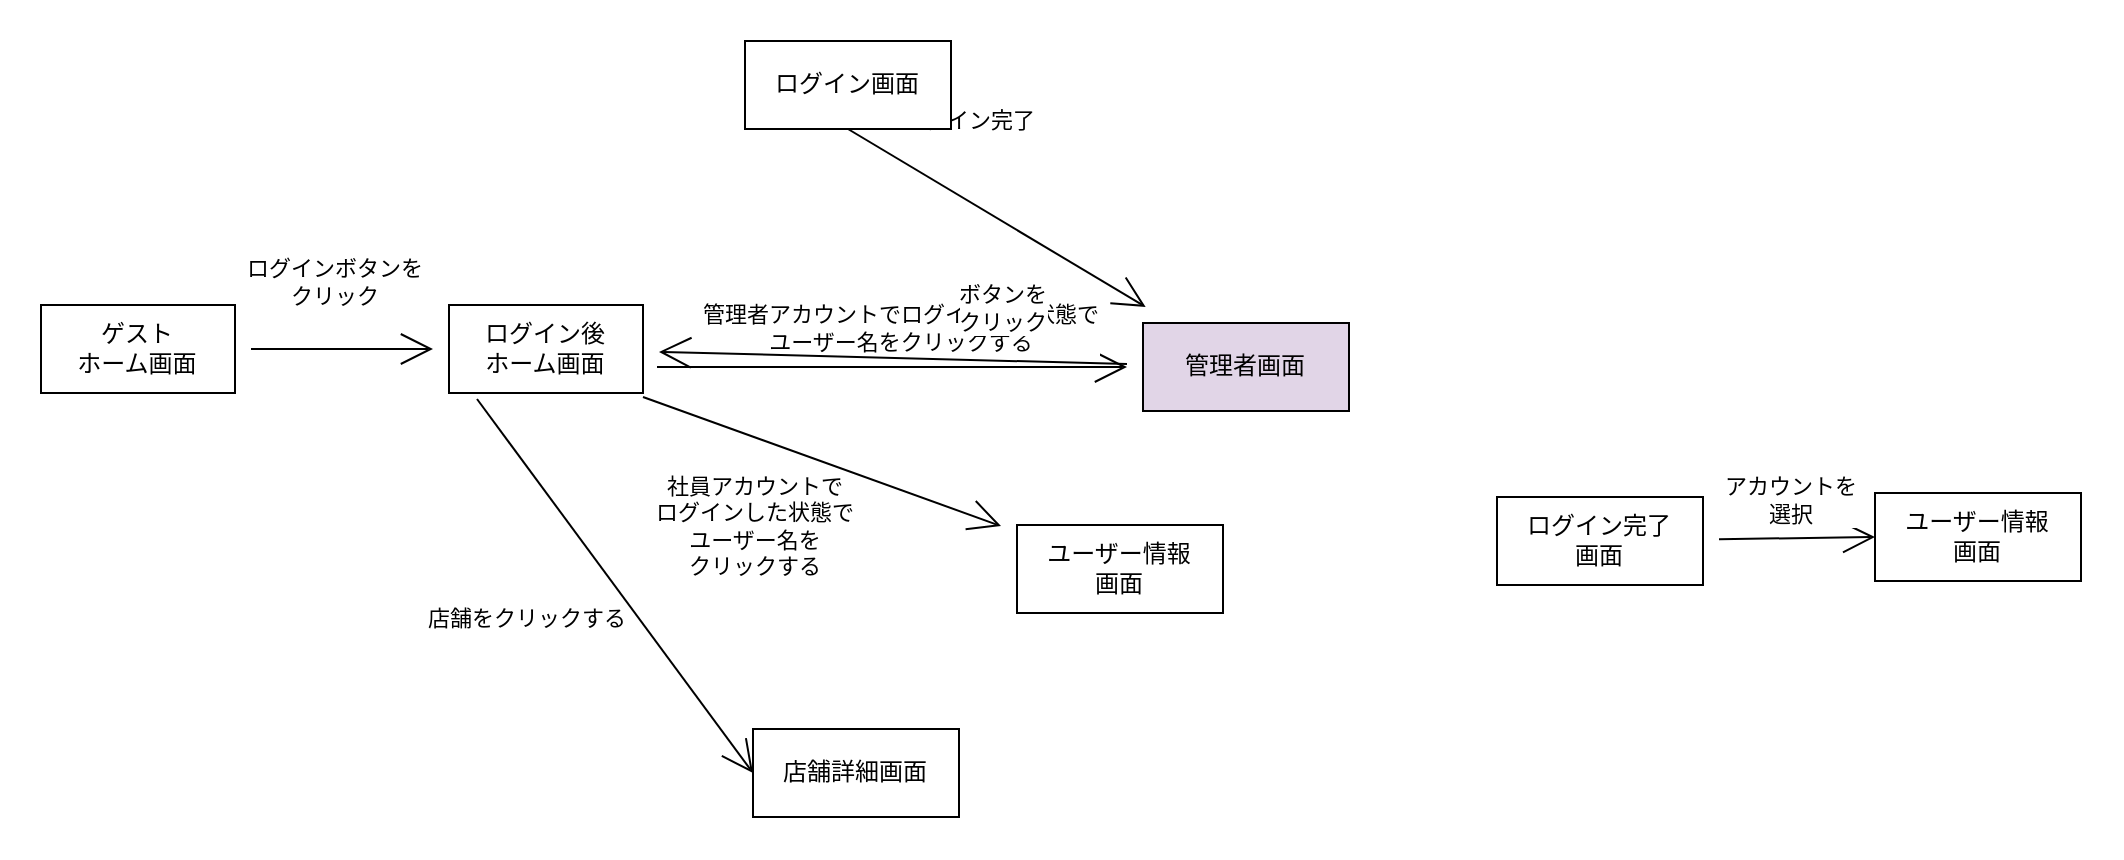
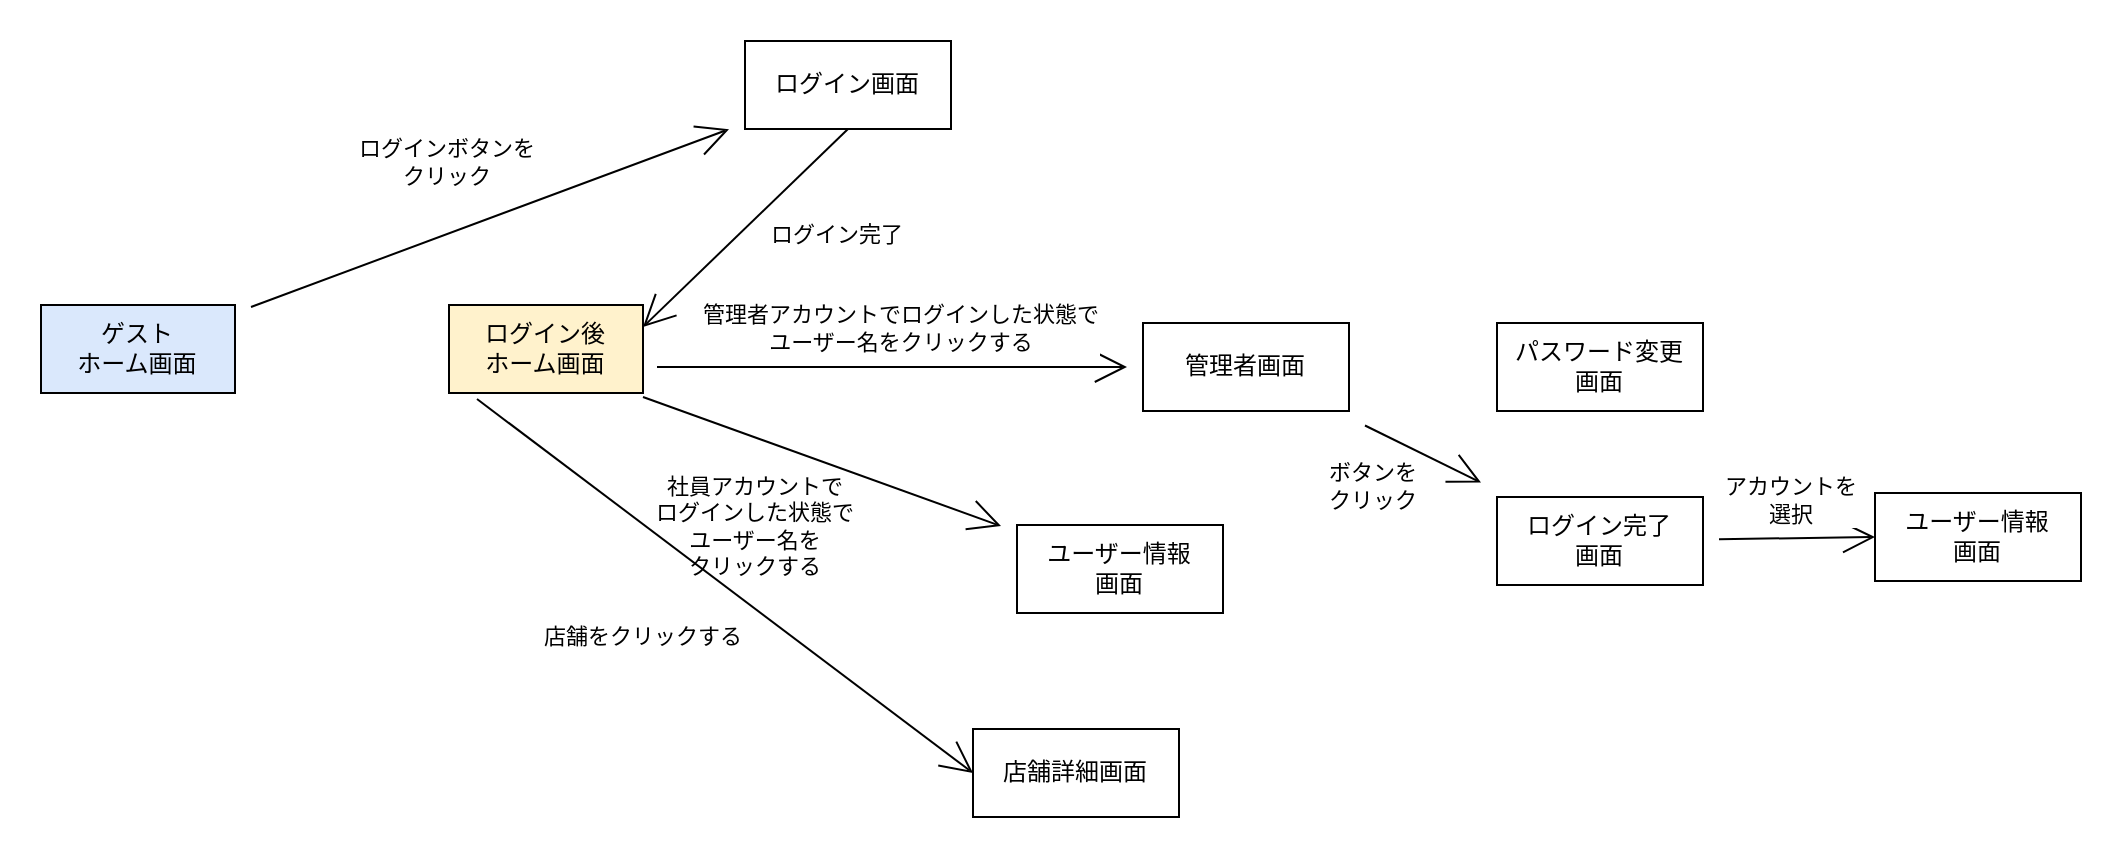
(996, 218) -> (746, 227)
(138, 349) -> (138, 349)
(341, 349) -> (488, 219)
(546, 349) -> (546, 349)
(895, 358) -> (1422, 453)
(1246, 367) -> (1246, 367)
none -> (1600, 367)
(856, 773) -> (1076, 773)
